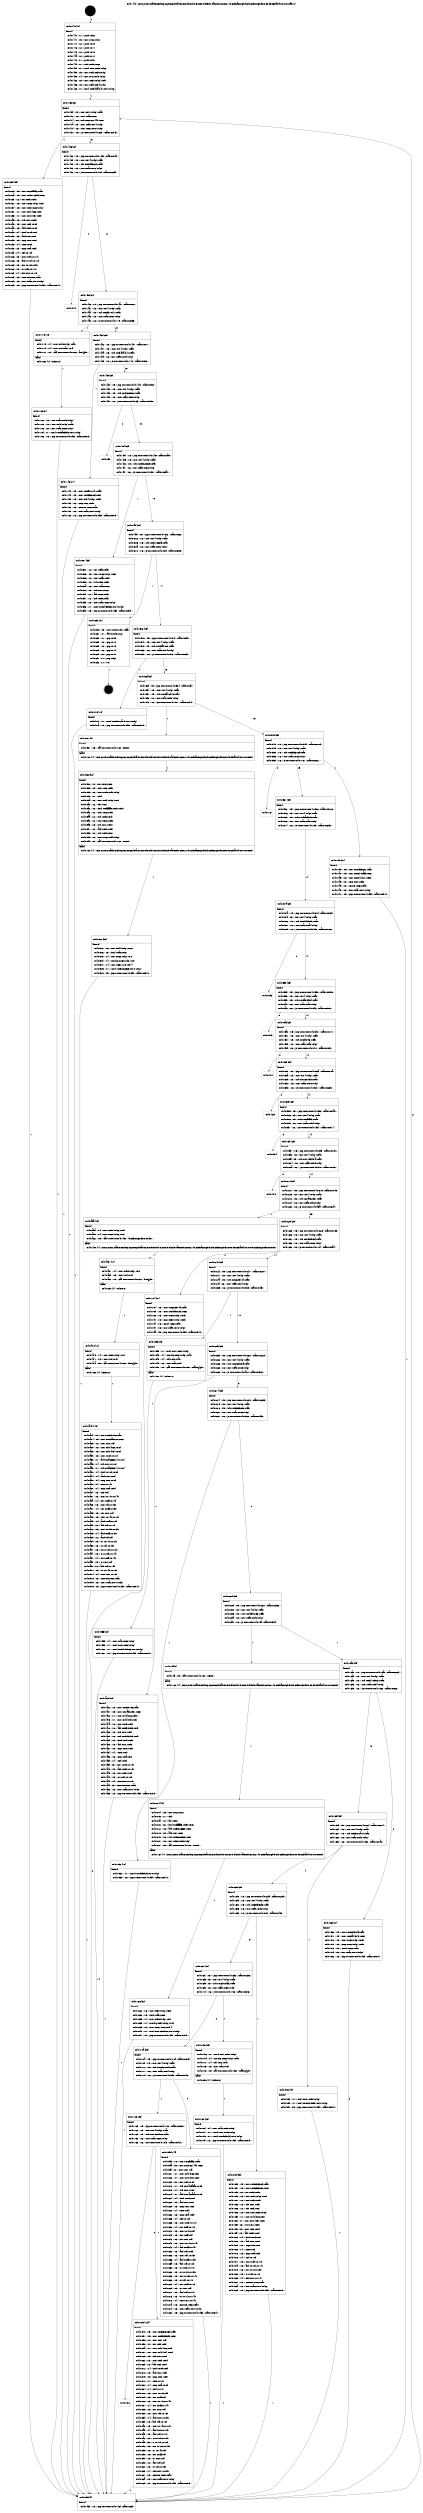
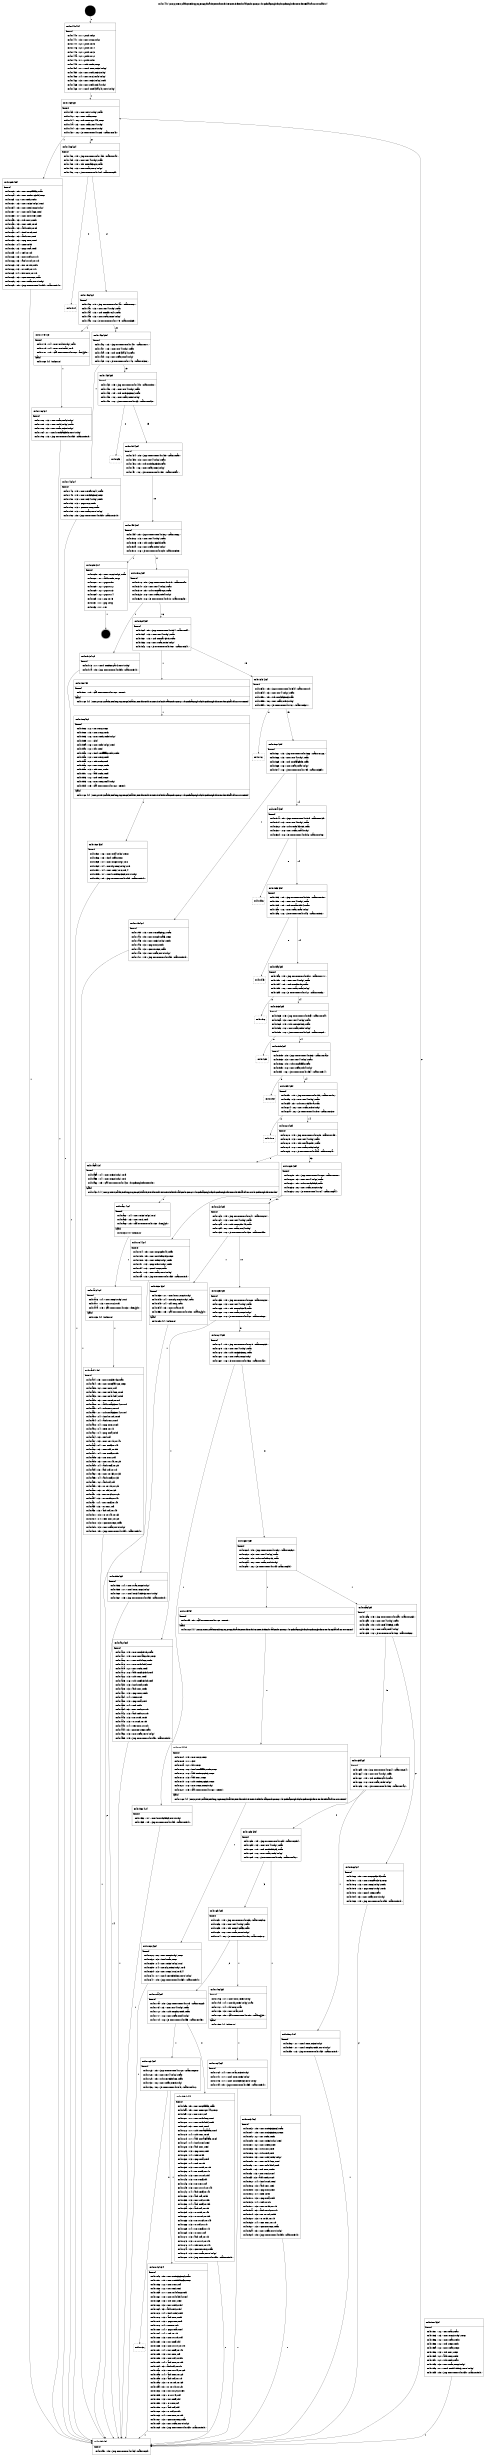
(126, 516) -> none
(352, 803) -> (230, 846)
